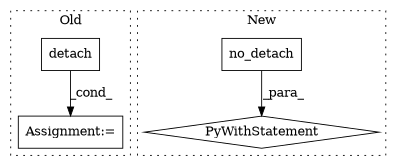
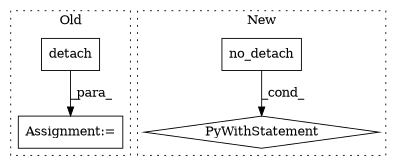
(91, 93) -> (91, 93)
(283, 93) -> (283, 93)
